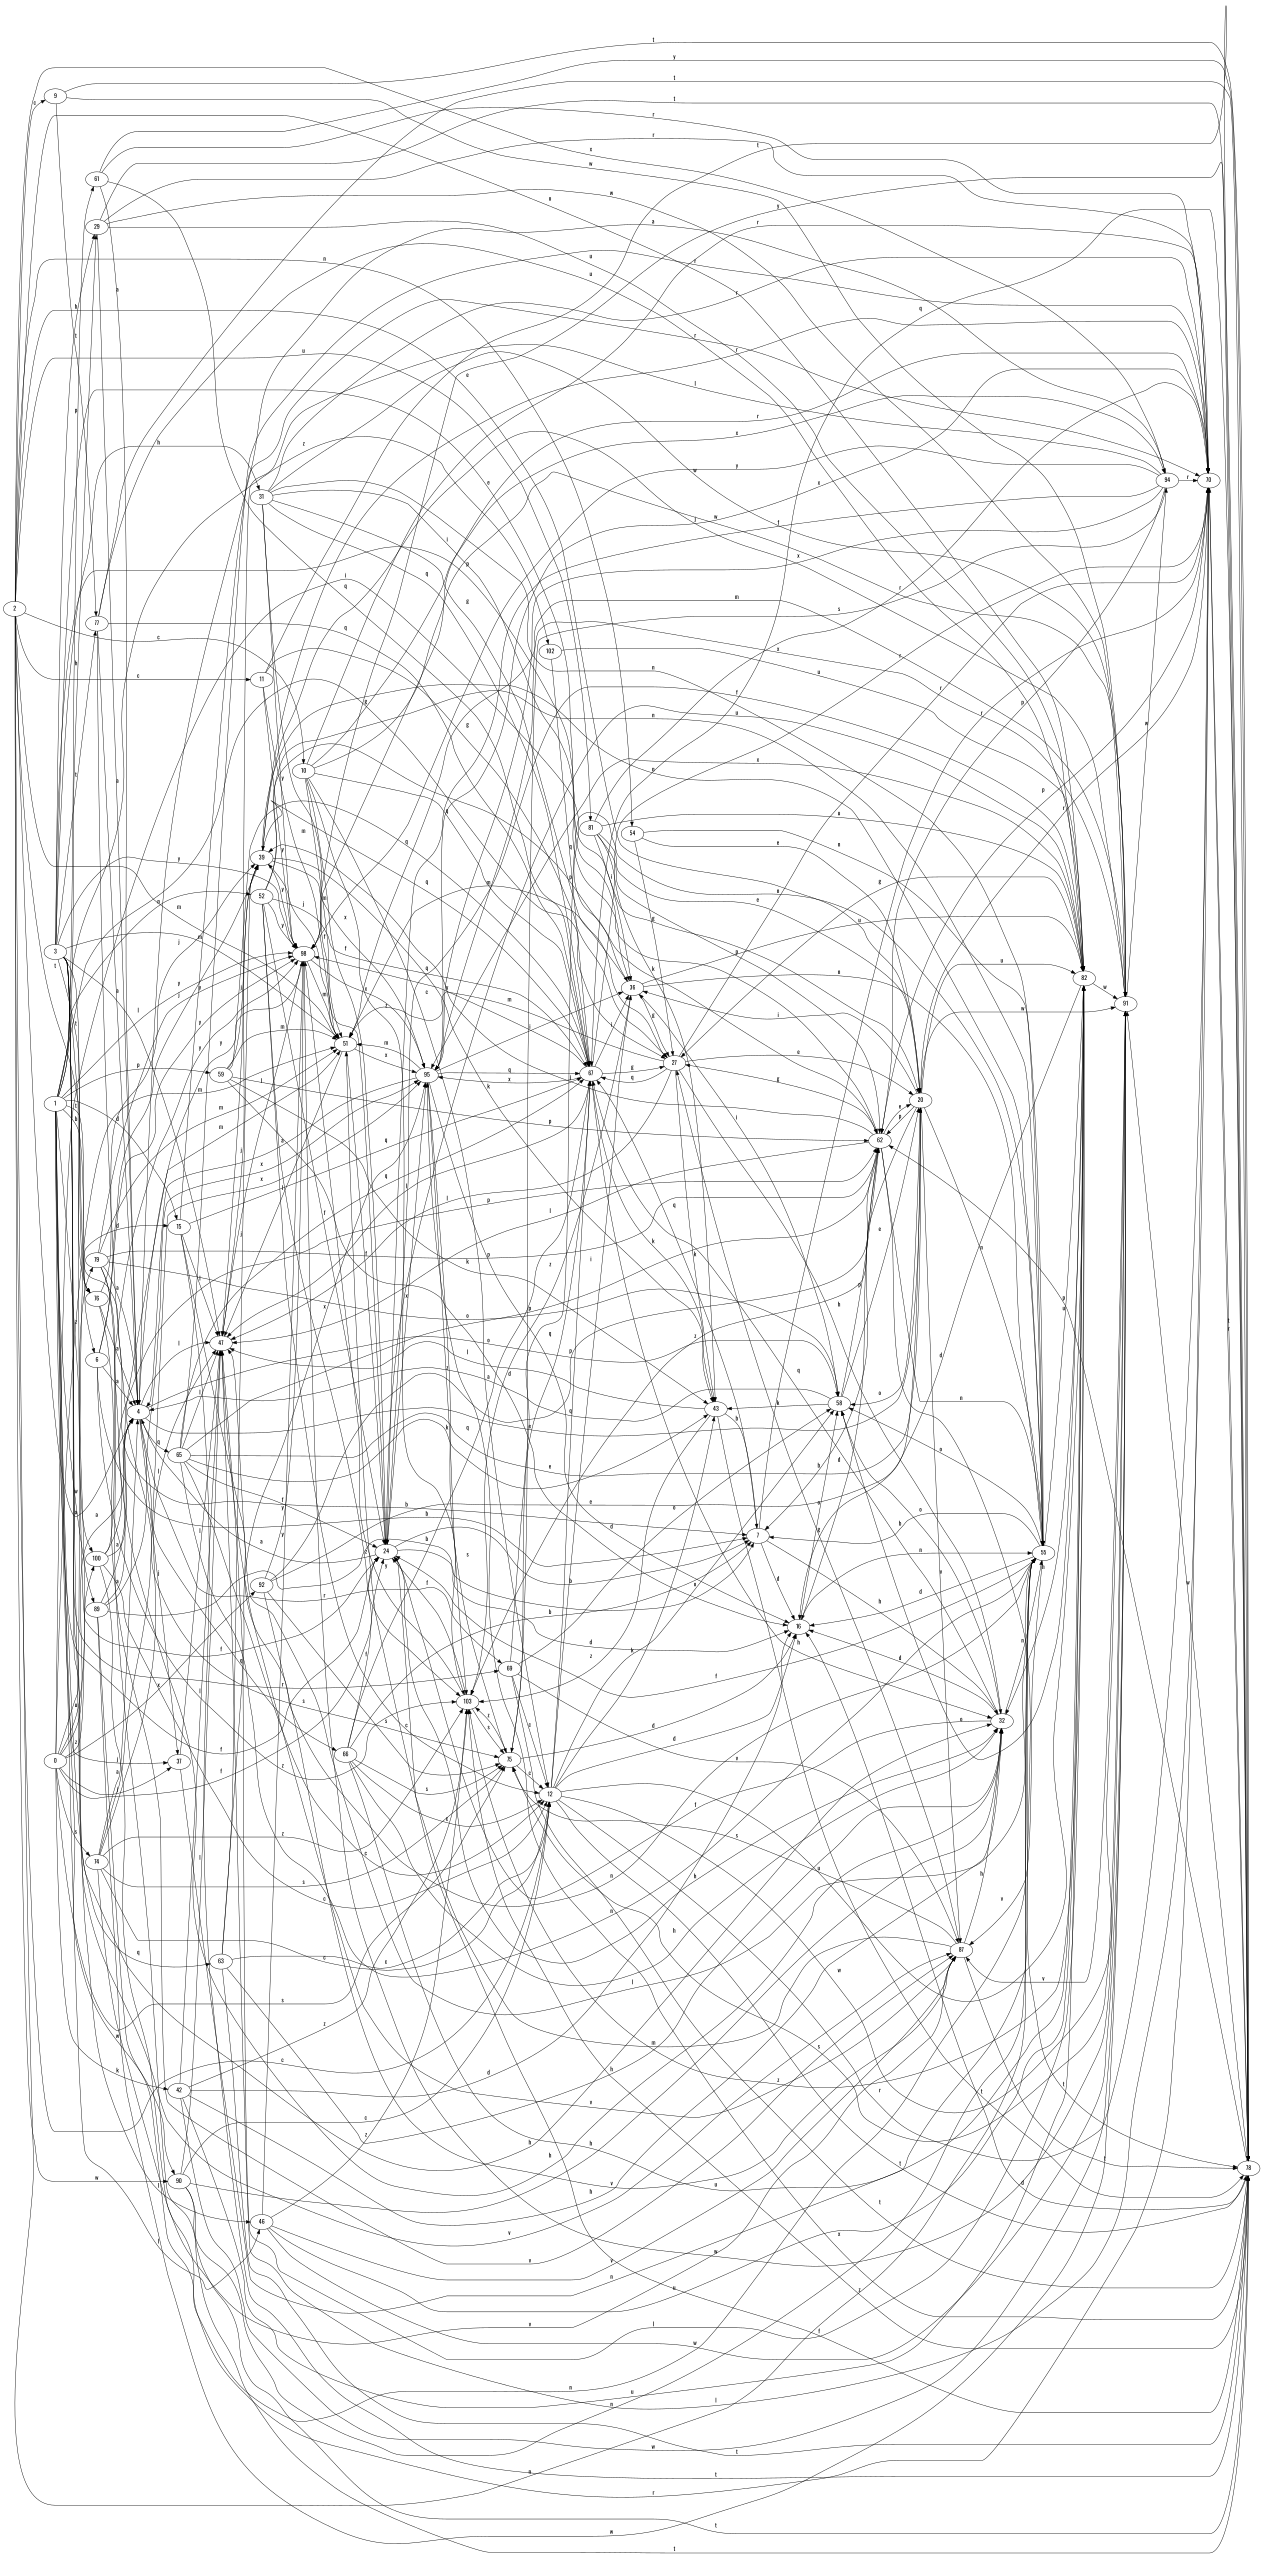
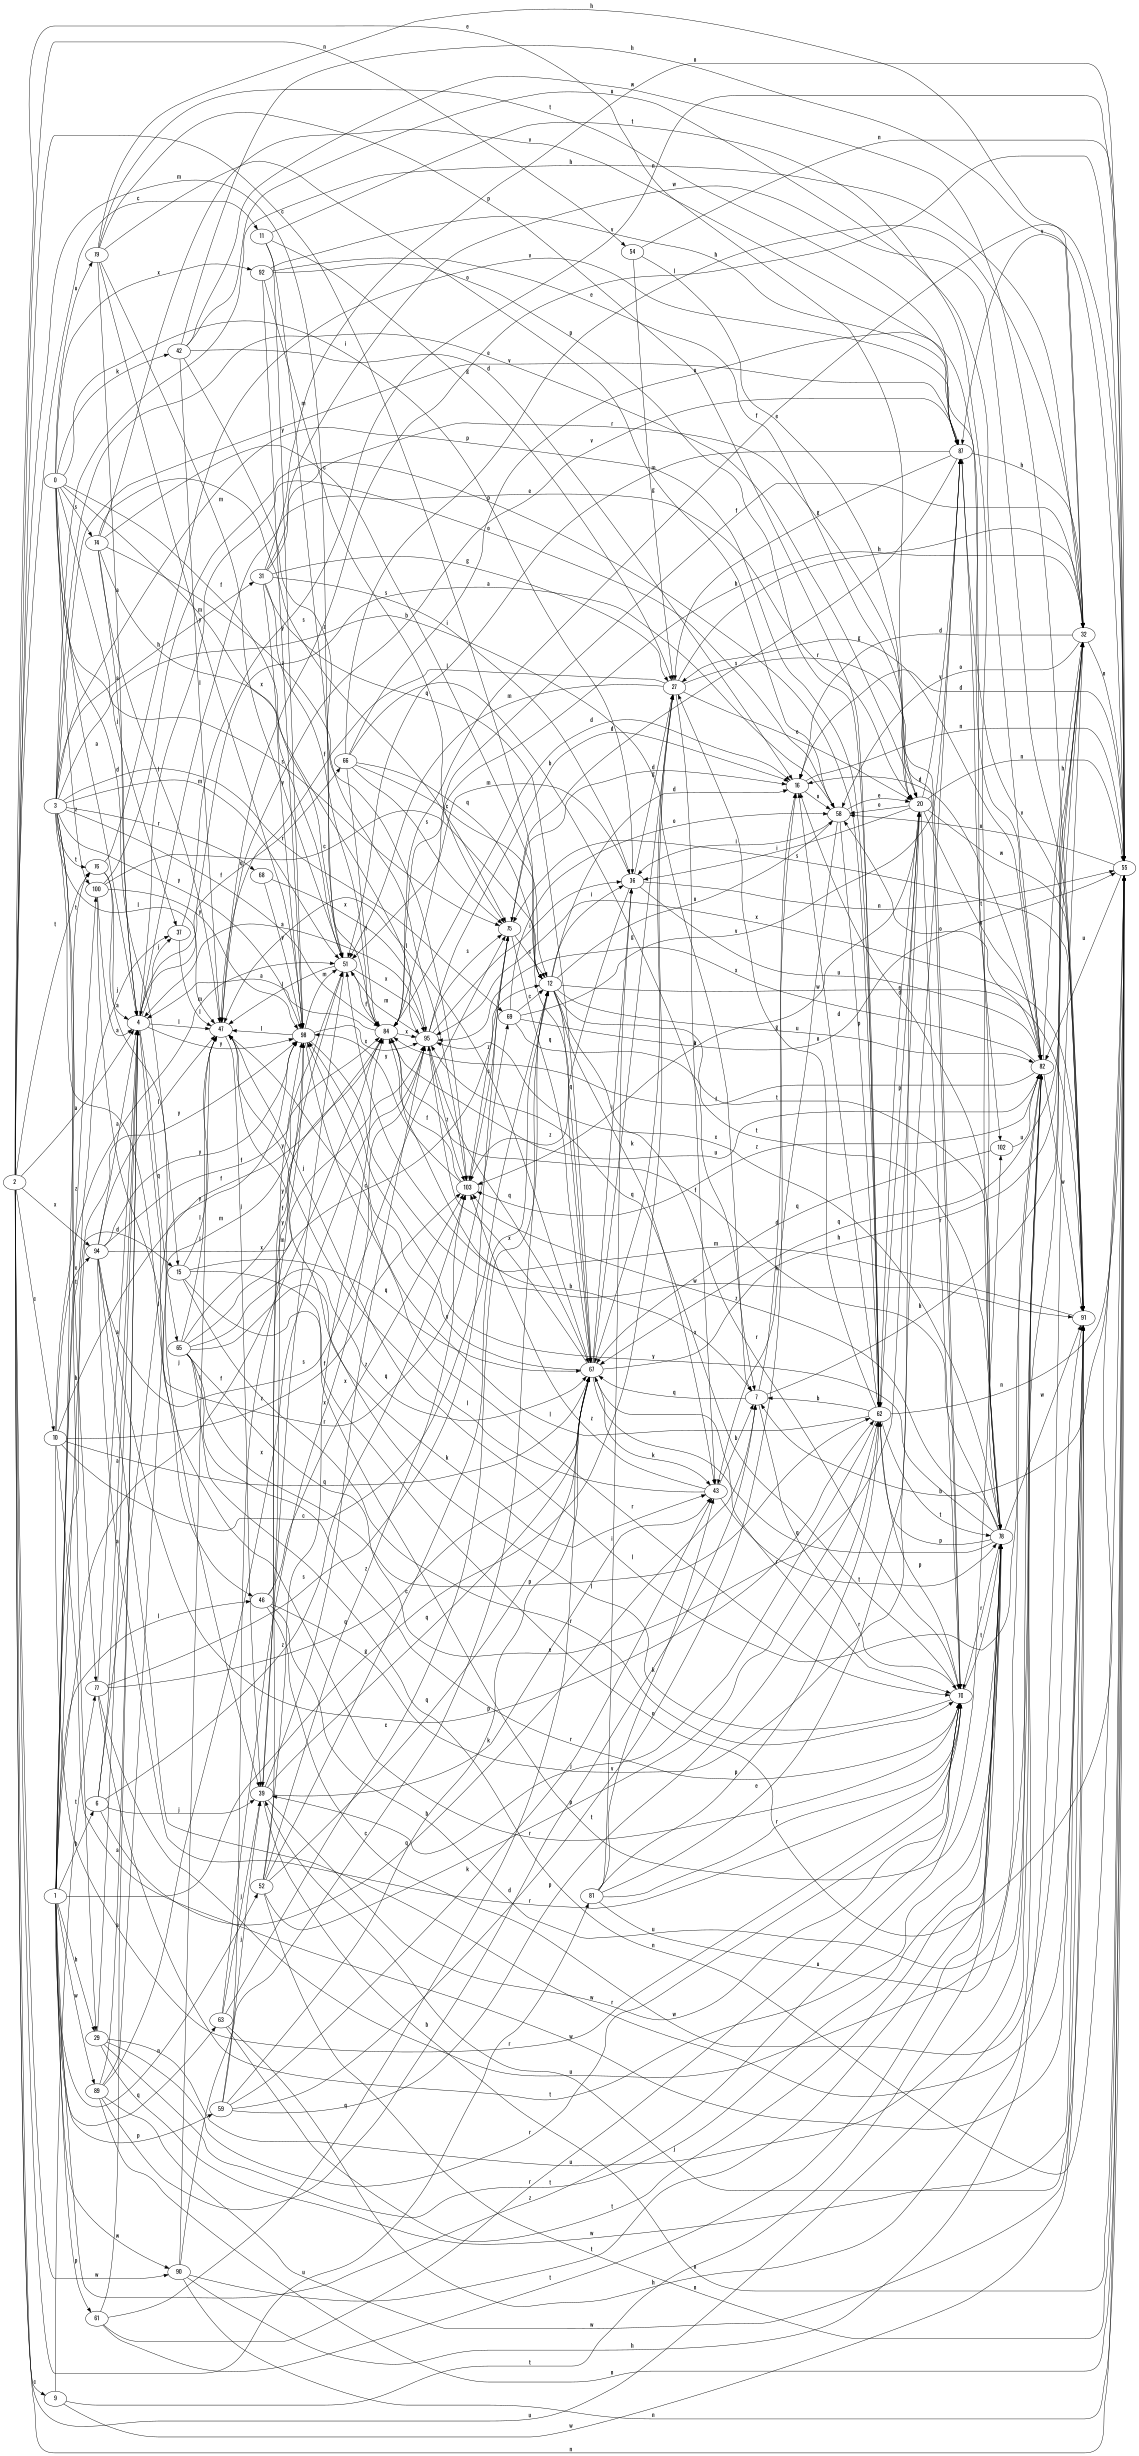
(674, 57) -> (550, 2278)
(1146, 744) -> (662, 2033)
none -> (262, 876)
(386, 1552) -> (386, 1032)
(1040, 2125) -> (976, 798)
